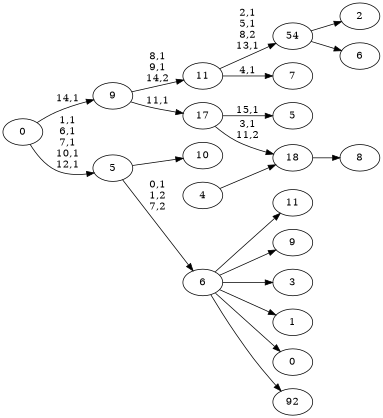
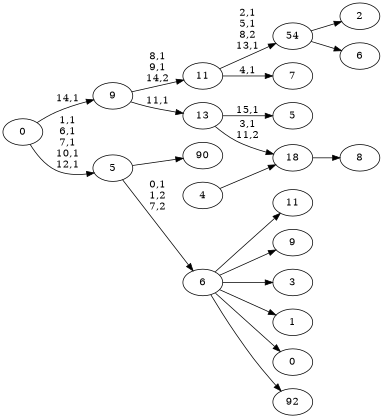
(203, 116) -> (203, 116)
(203, 156) -> (203, 156)
